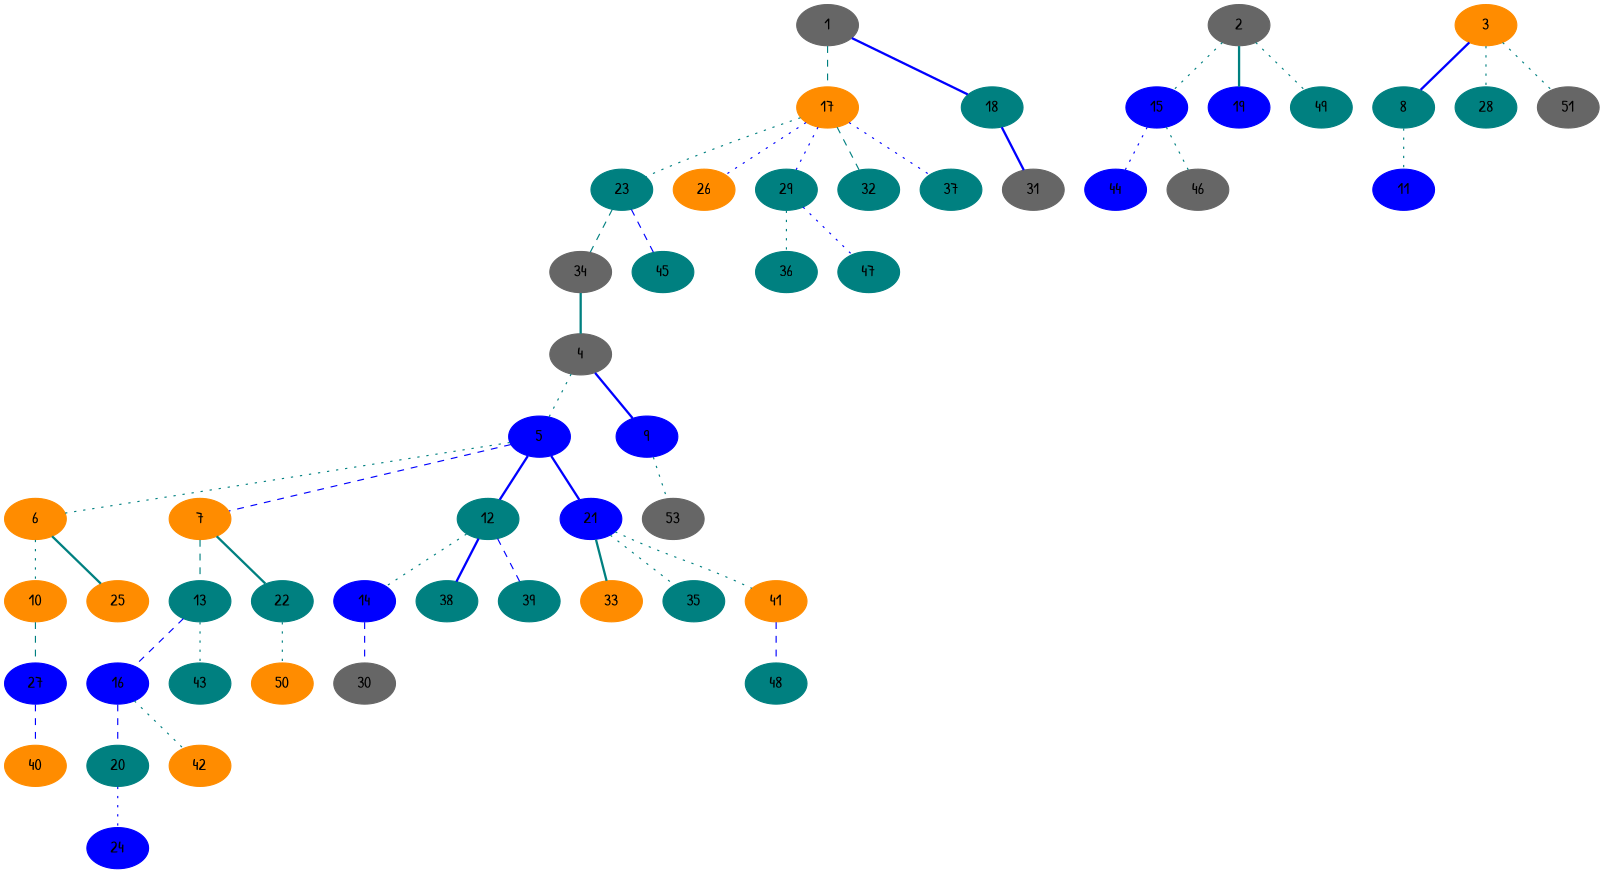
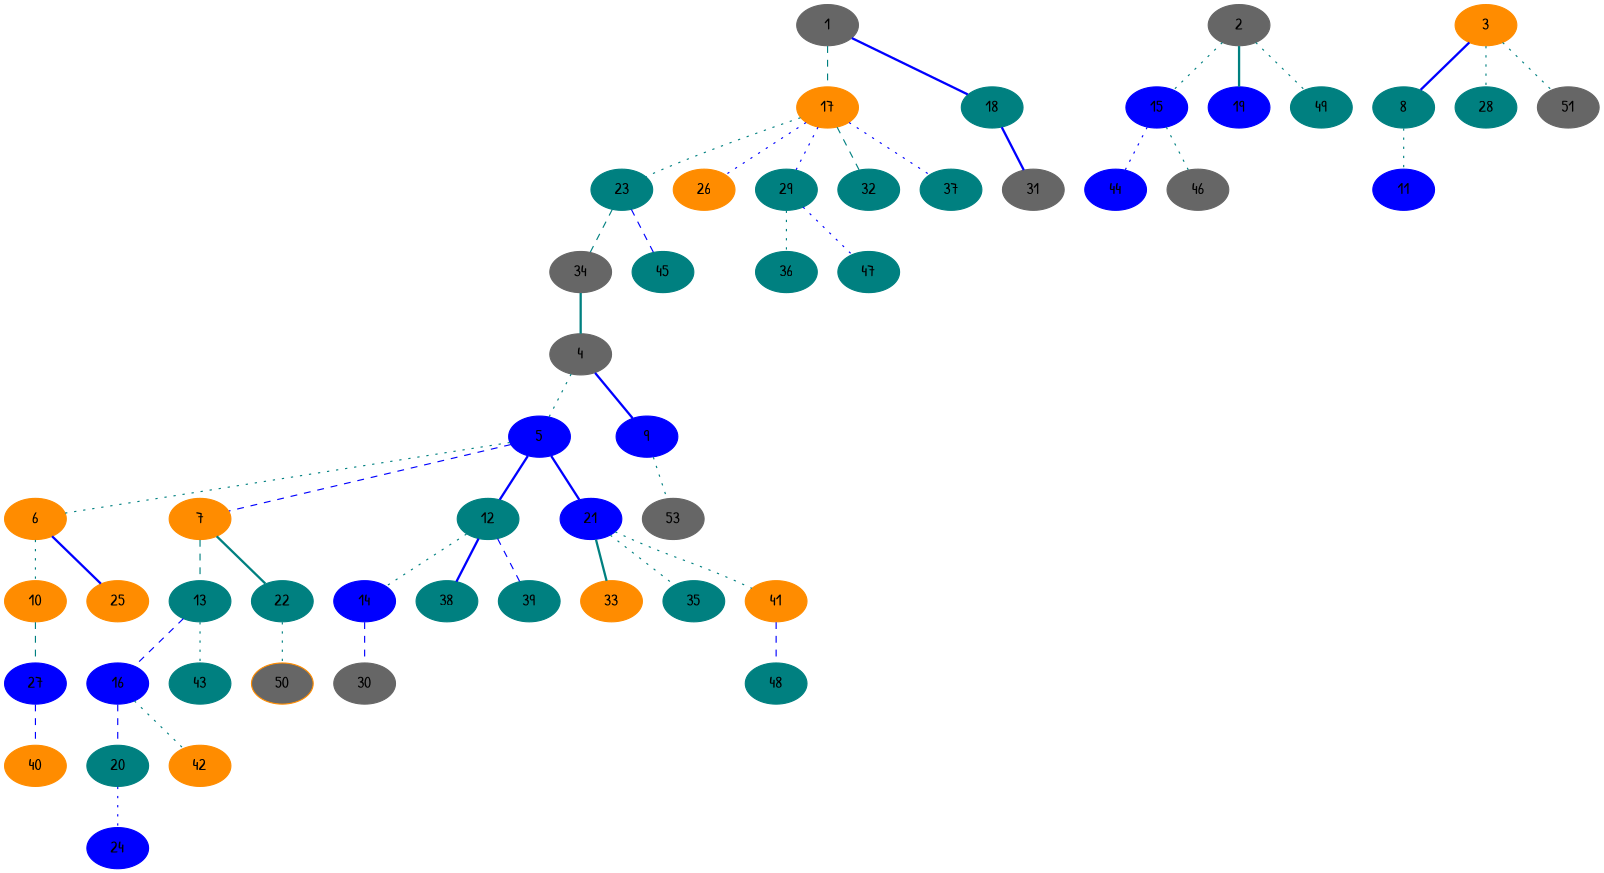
(76, 560) -> (76, 560)
(282, 684) -> (282, 684)
